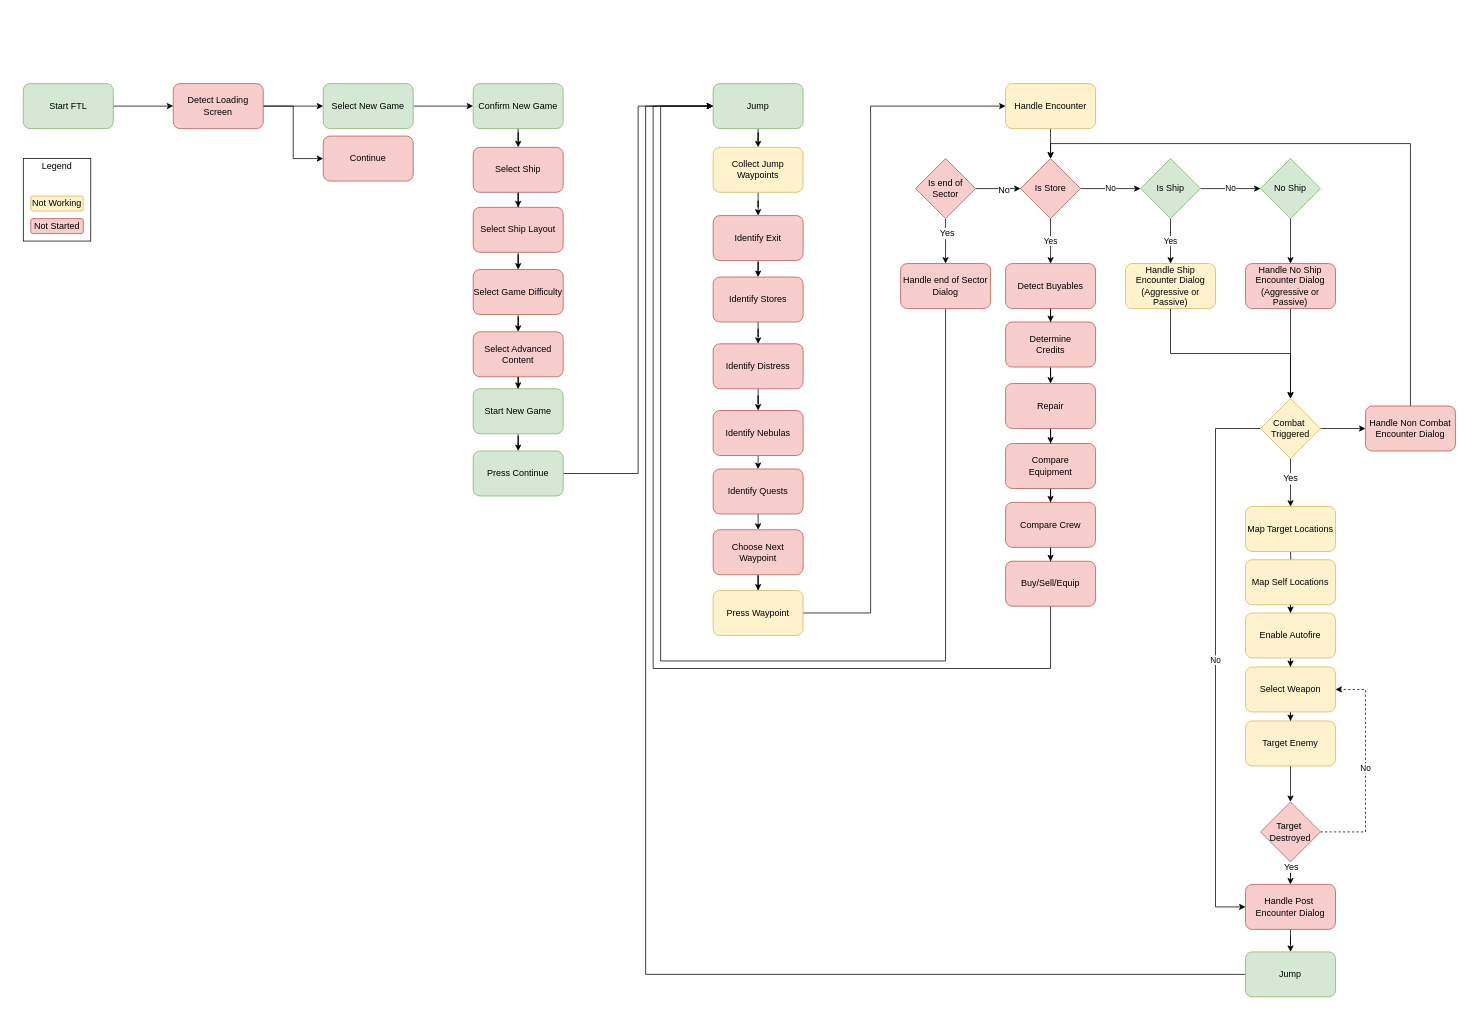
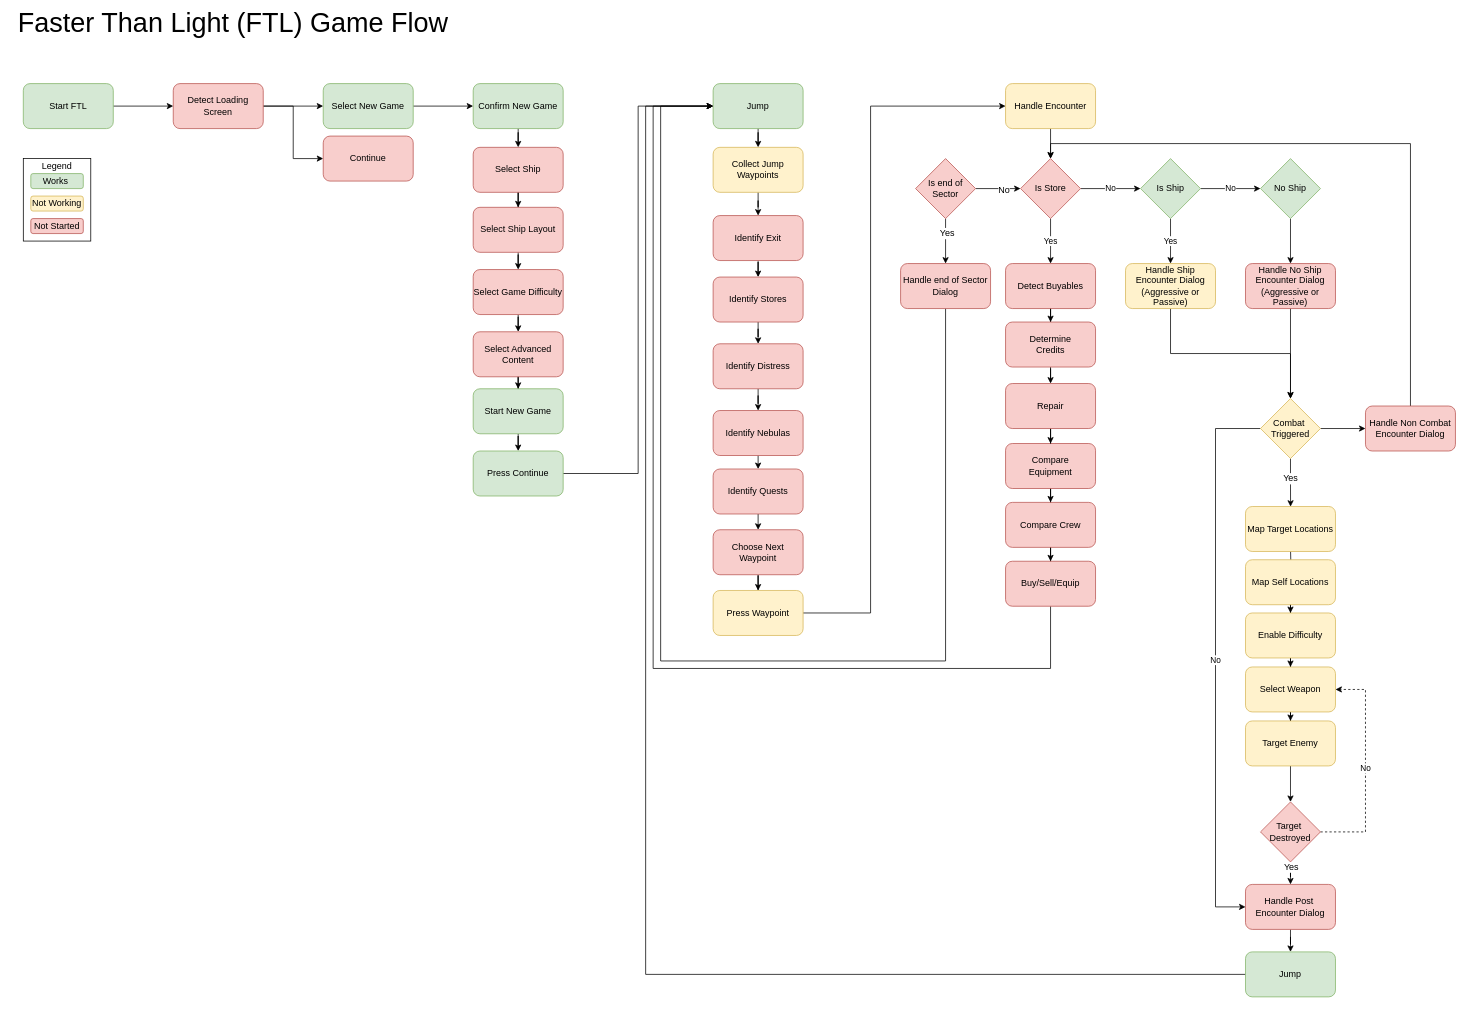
none -> (233, 23)
none -> (57, 181)
(1290, 636) -> (1290, 636)
